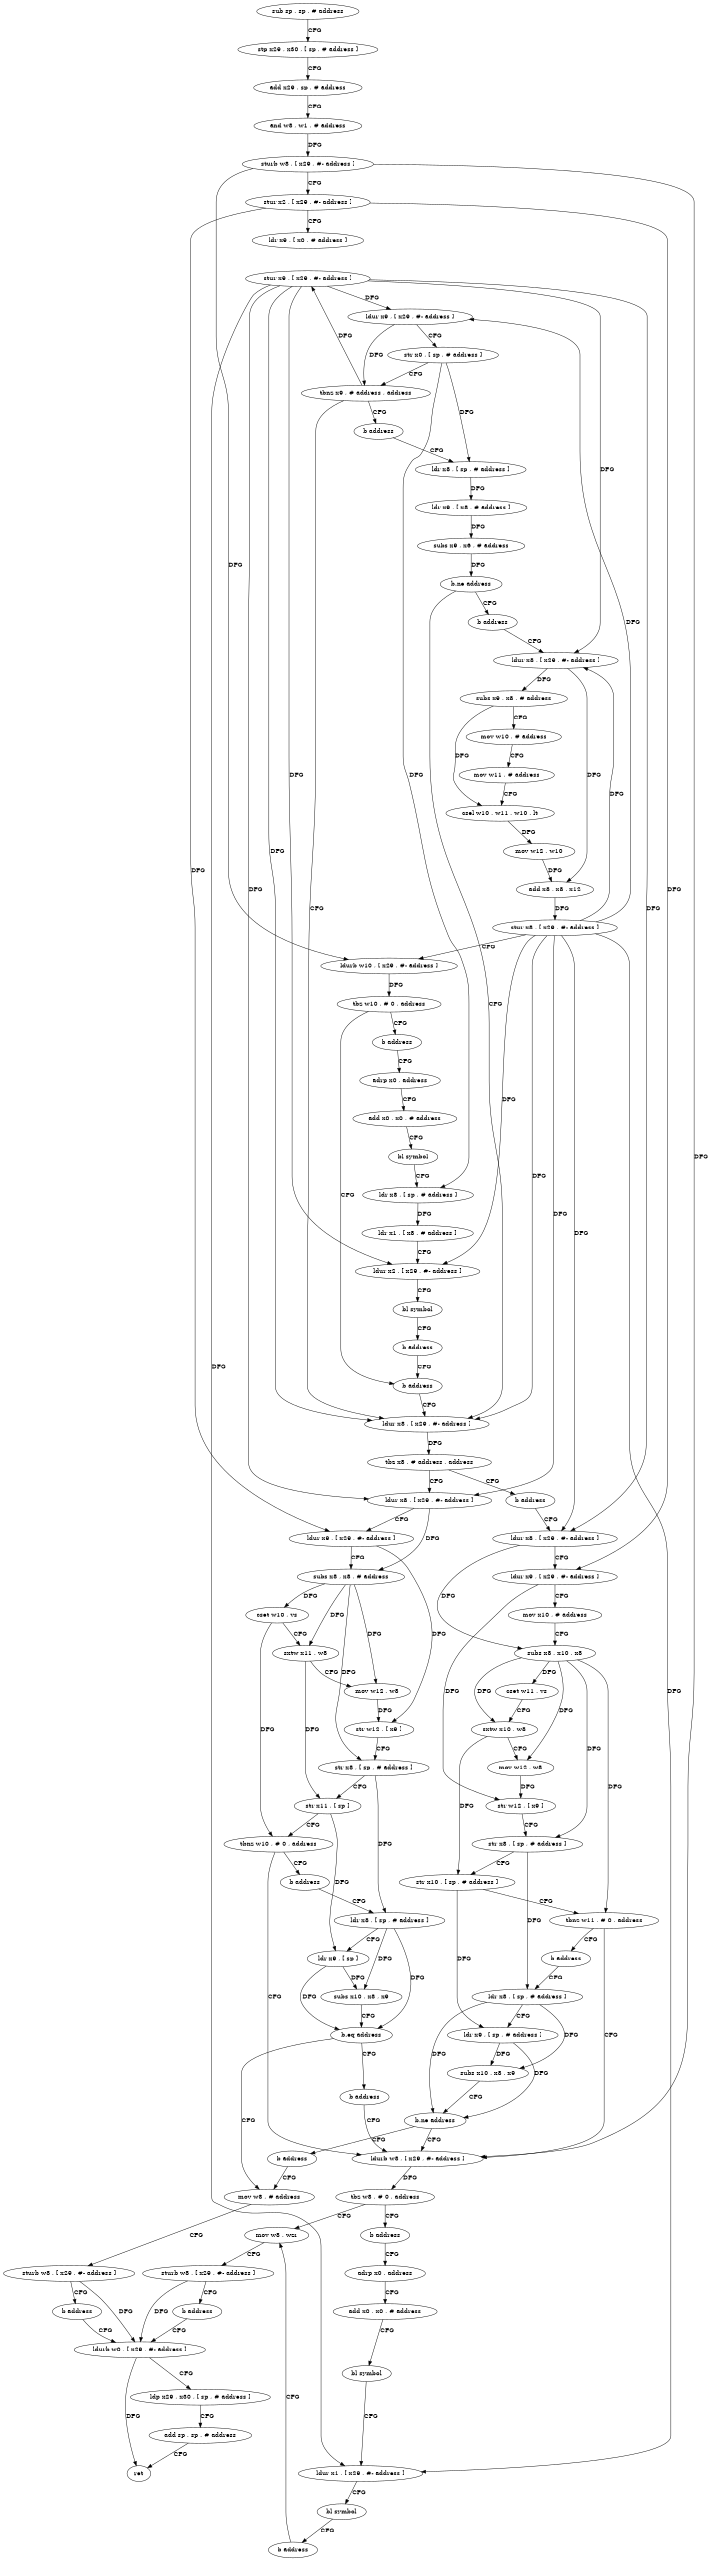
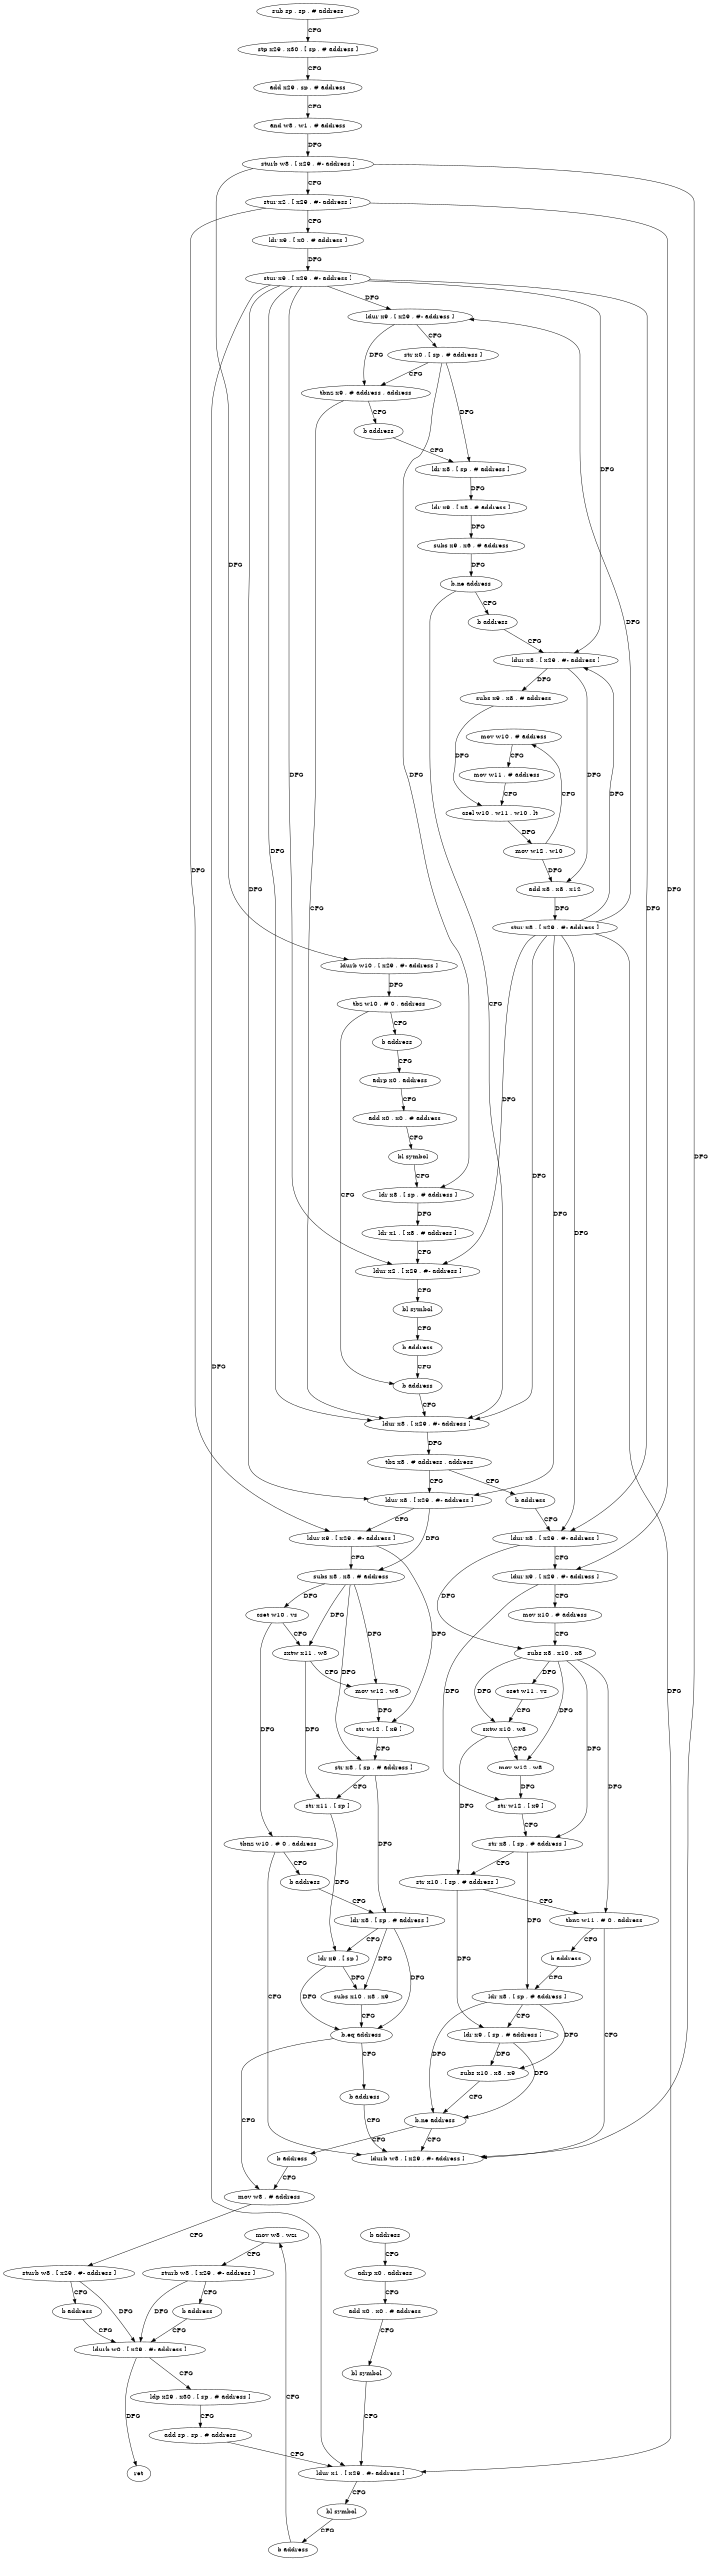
(338, 338) -> (308, 257)
(514, 716) -> (562, 791)
(474, 946) -> none
(305, 1824) -> none
(385, 2197) -> none
(170, 2454) -> (278, 2454)
